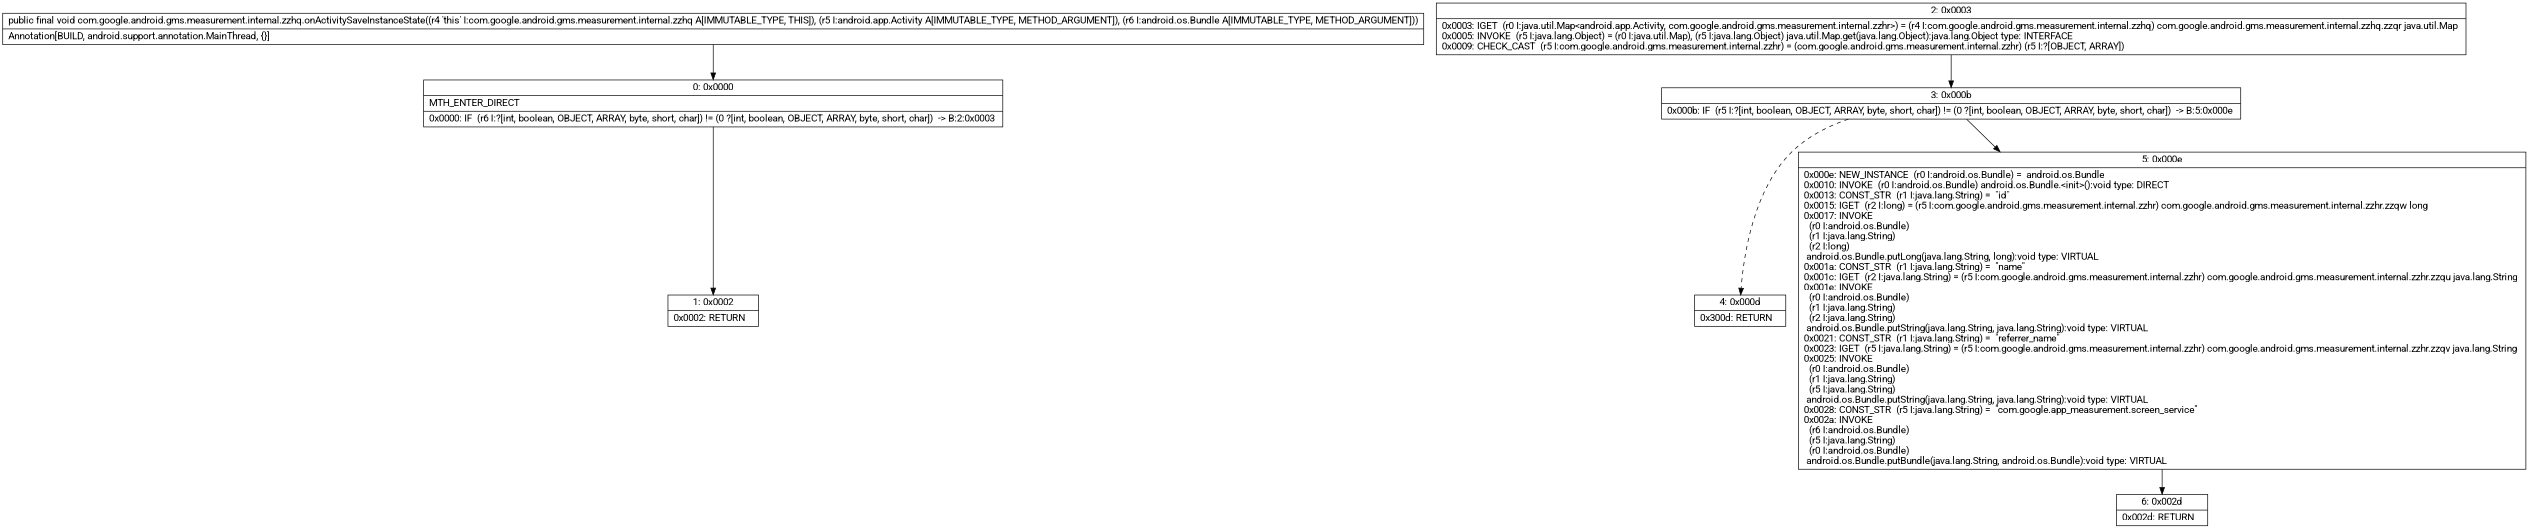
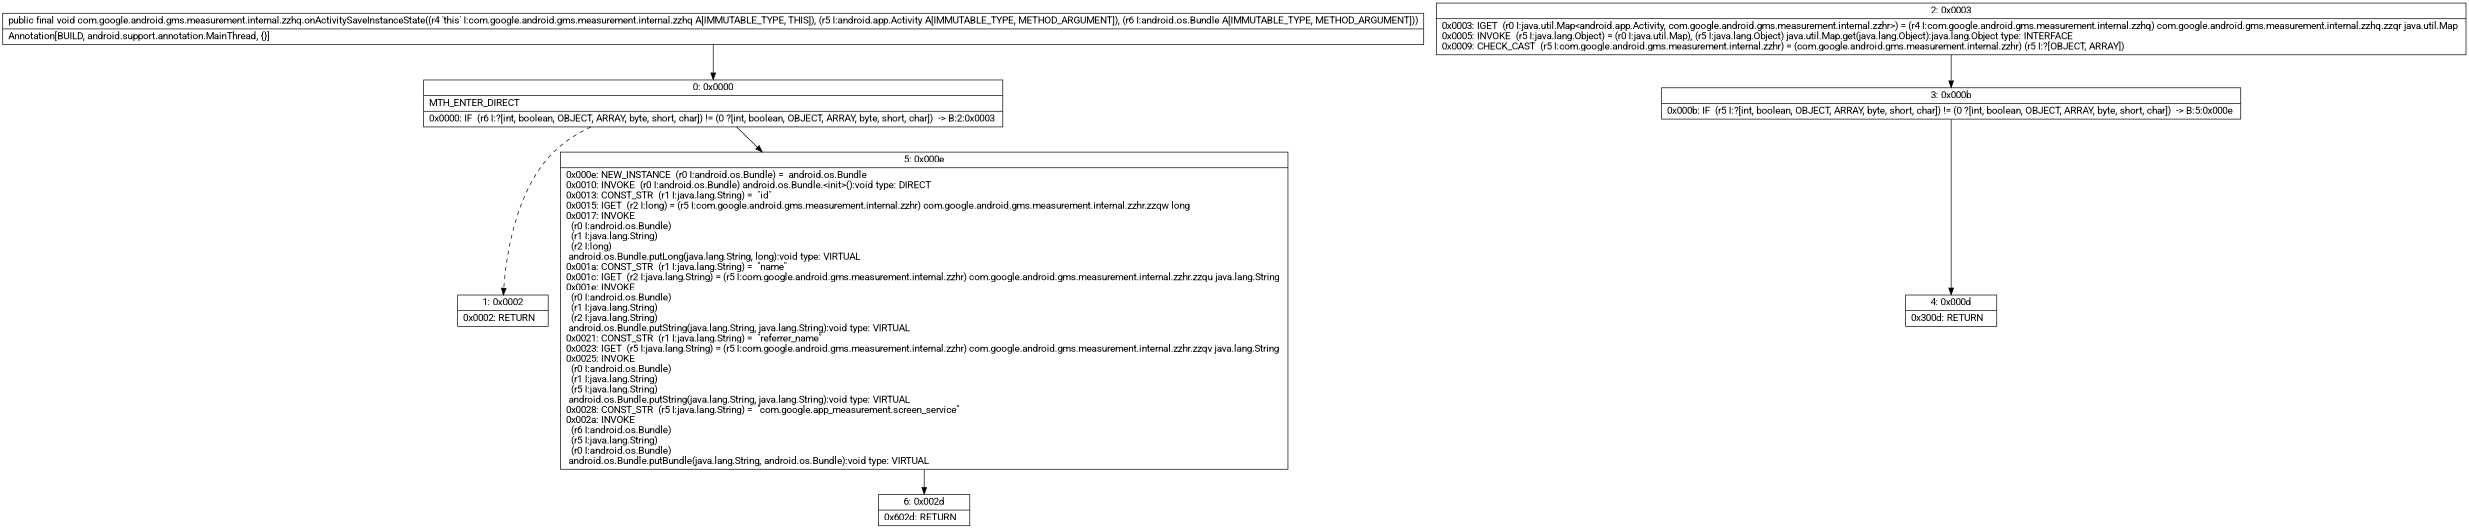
(1981, 133) -> (747, 137)
(1768, 185) -> (1951, 204)
(713, 208) -> (526, 195)
(2162, 518) -> (924, 518)
